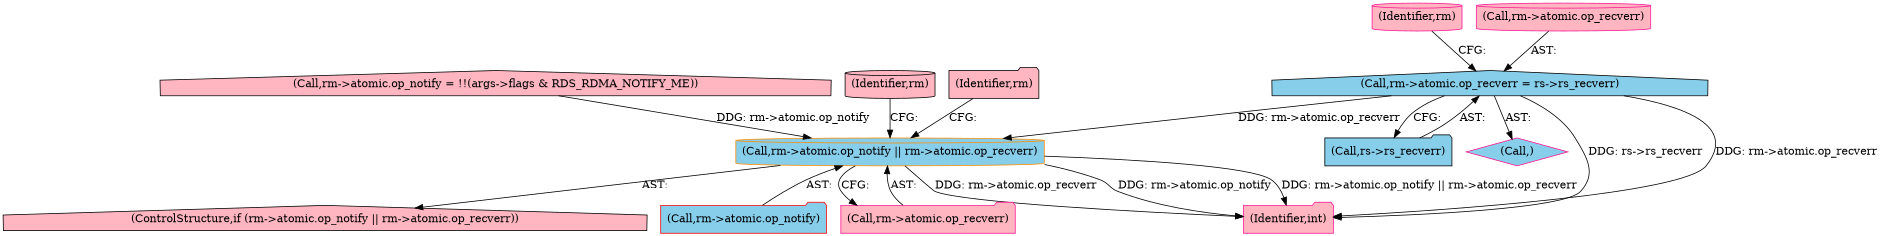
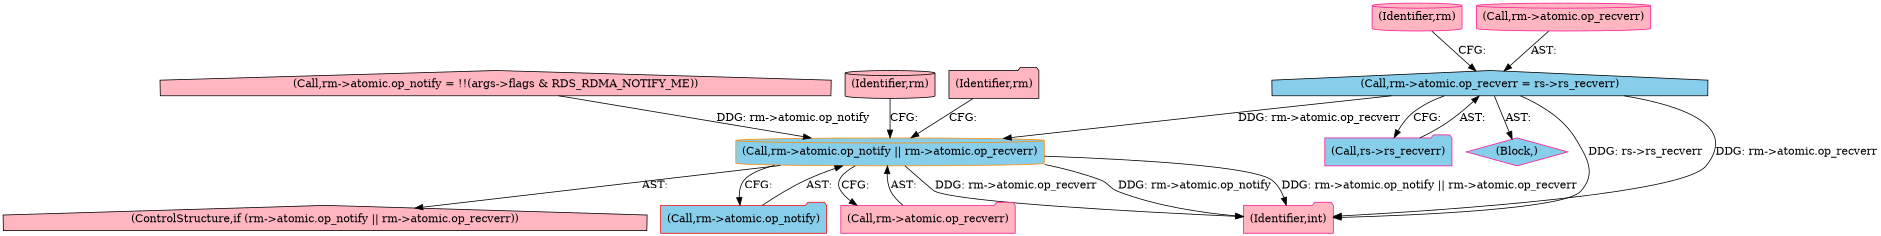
(1388, 152) -> (1388, 152)
(1517, 152) -> (1517, 152)
none -> (750, 175)
